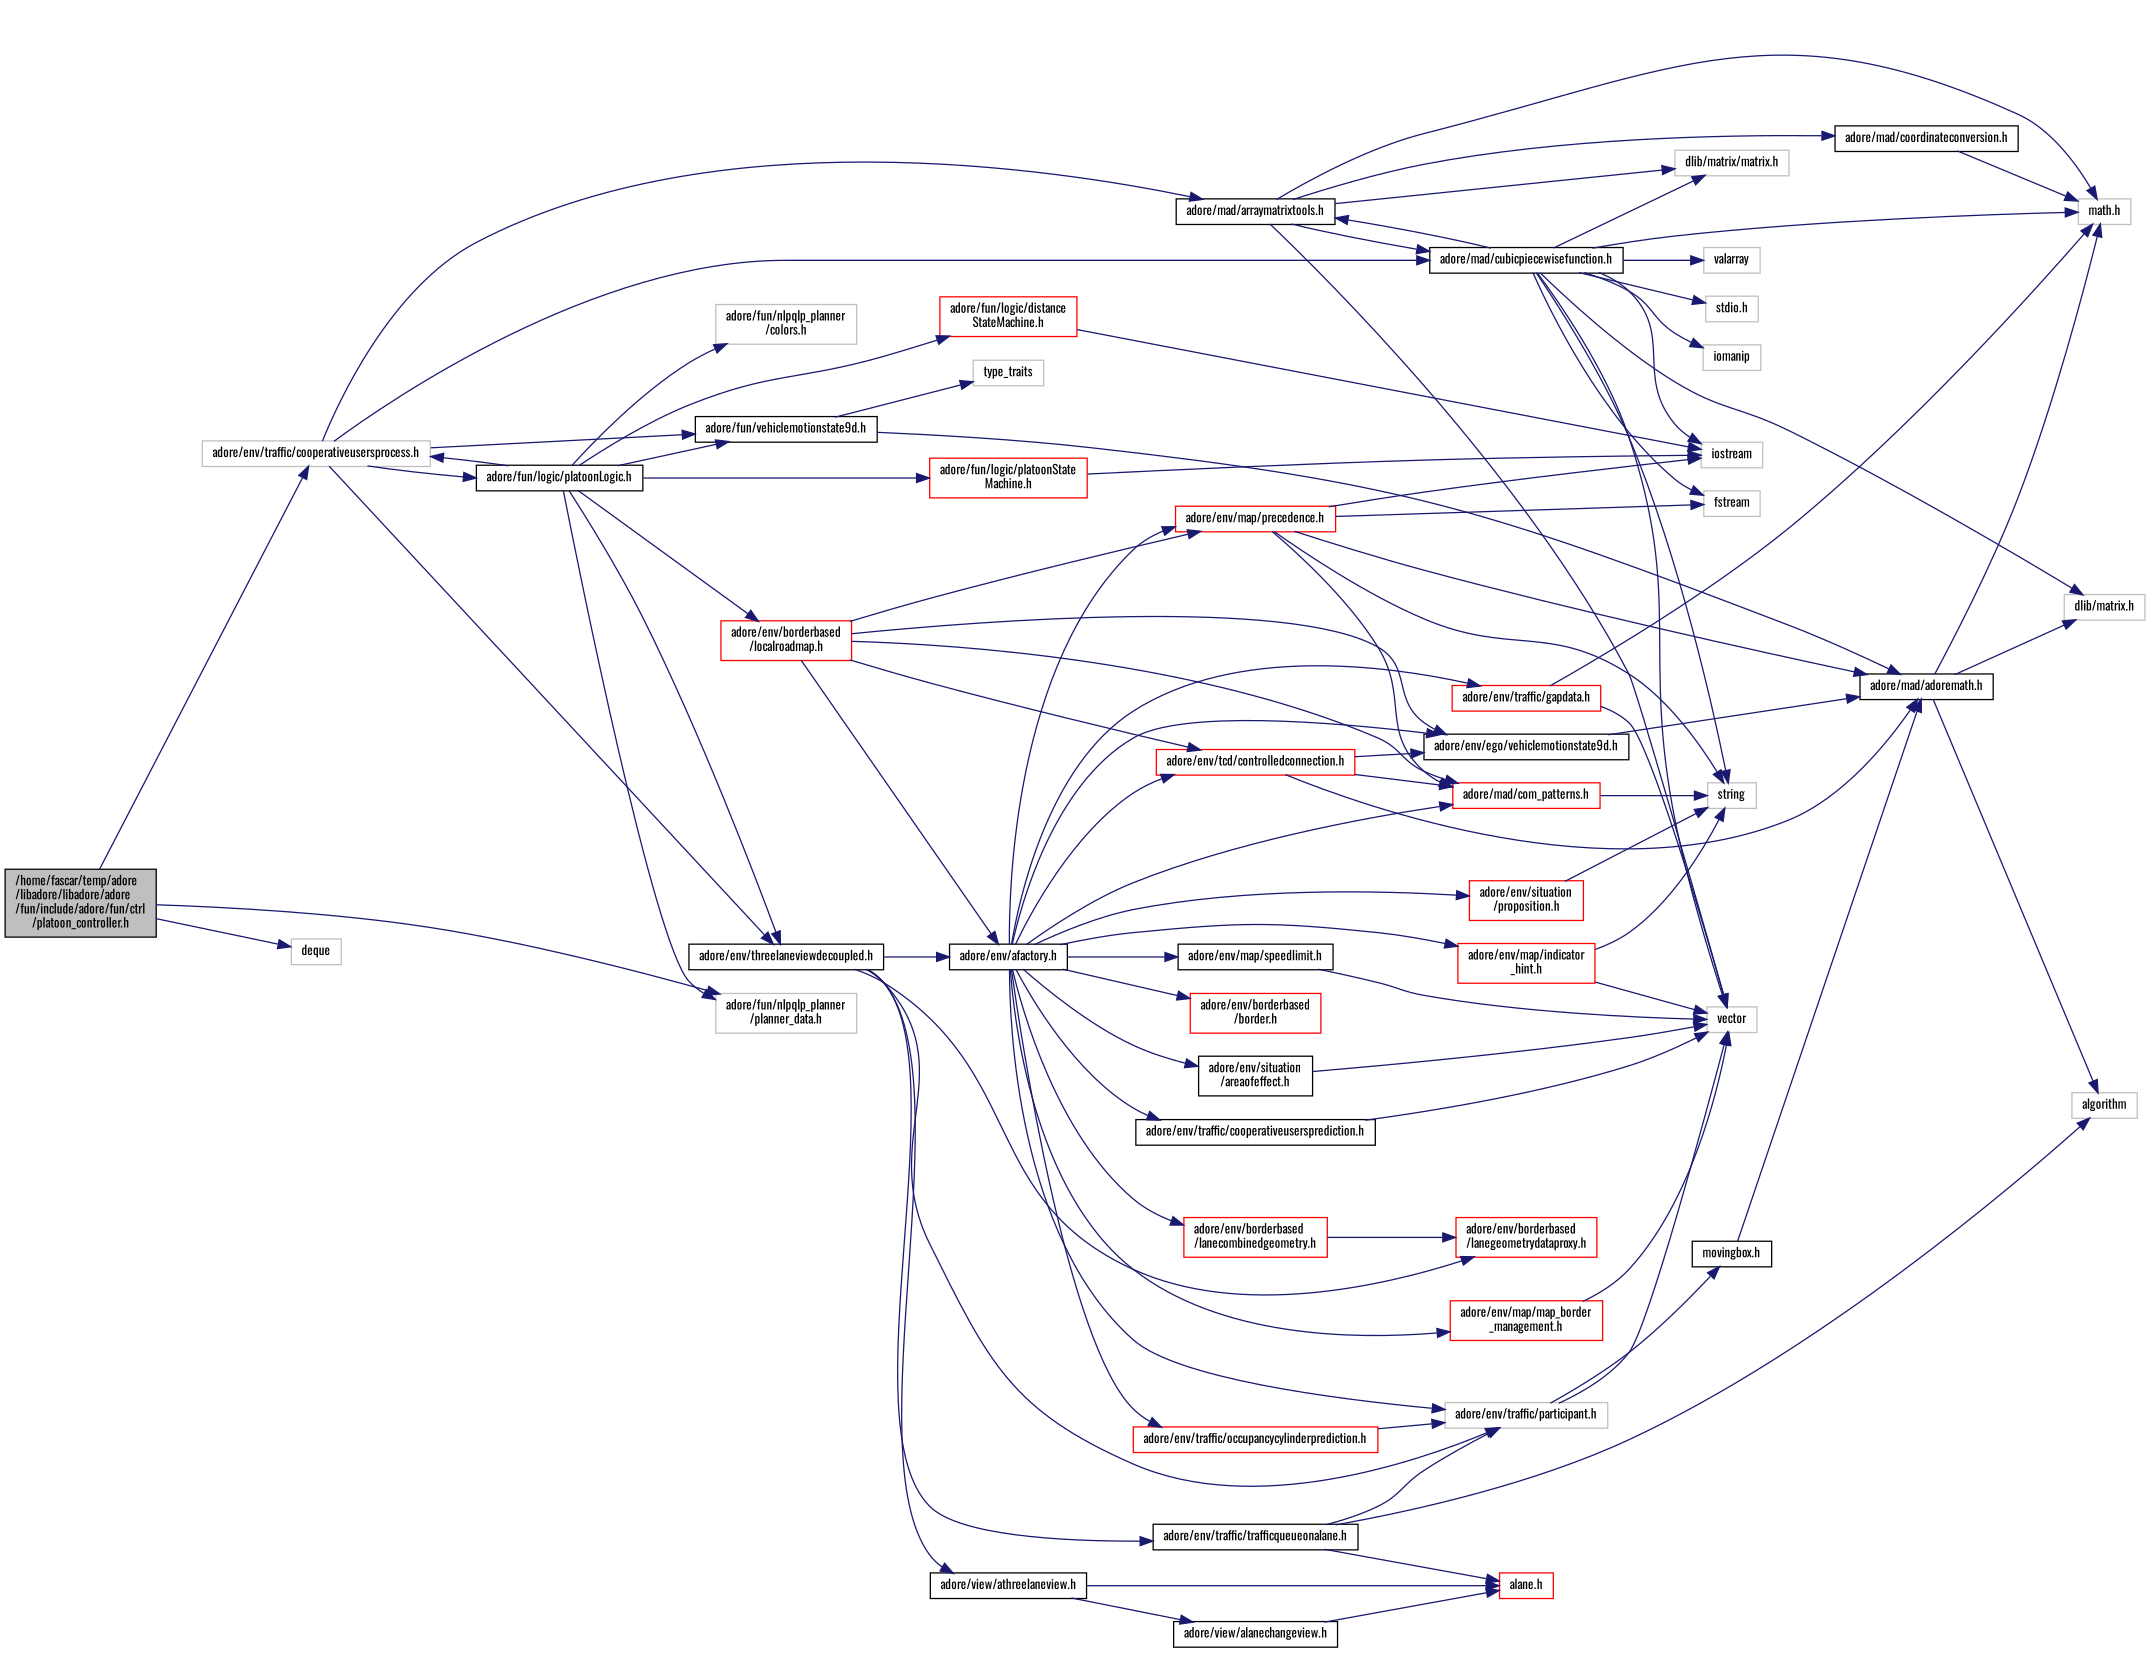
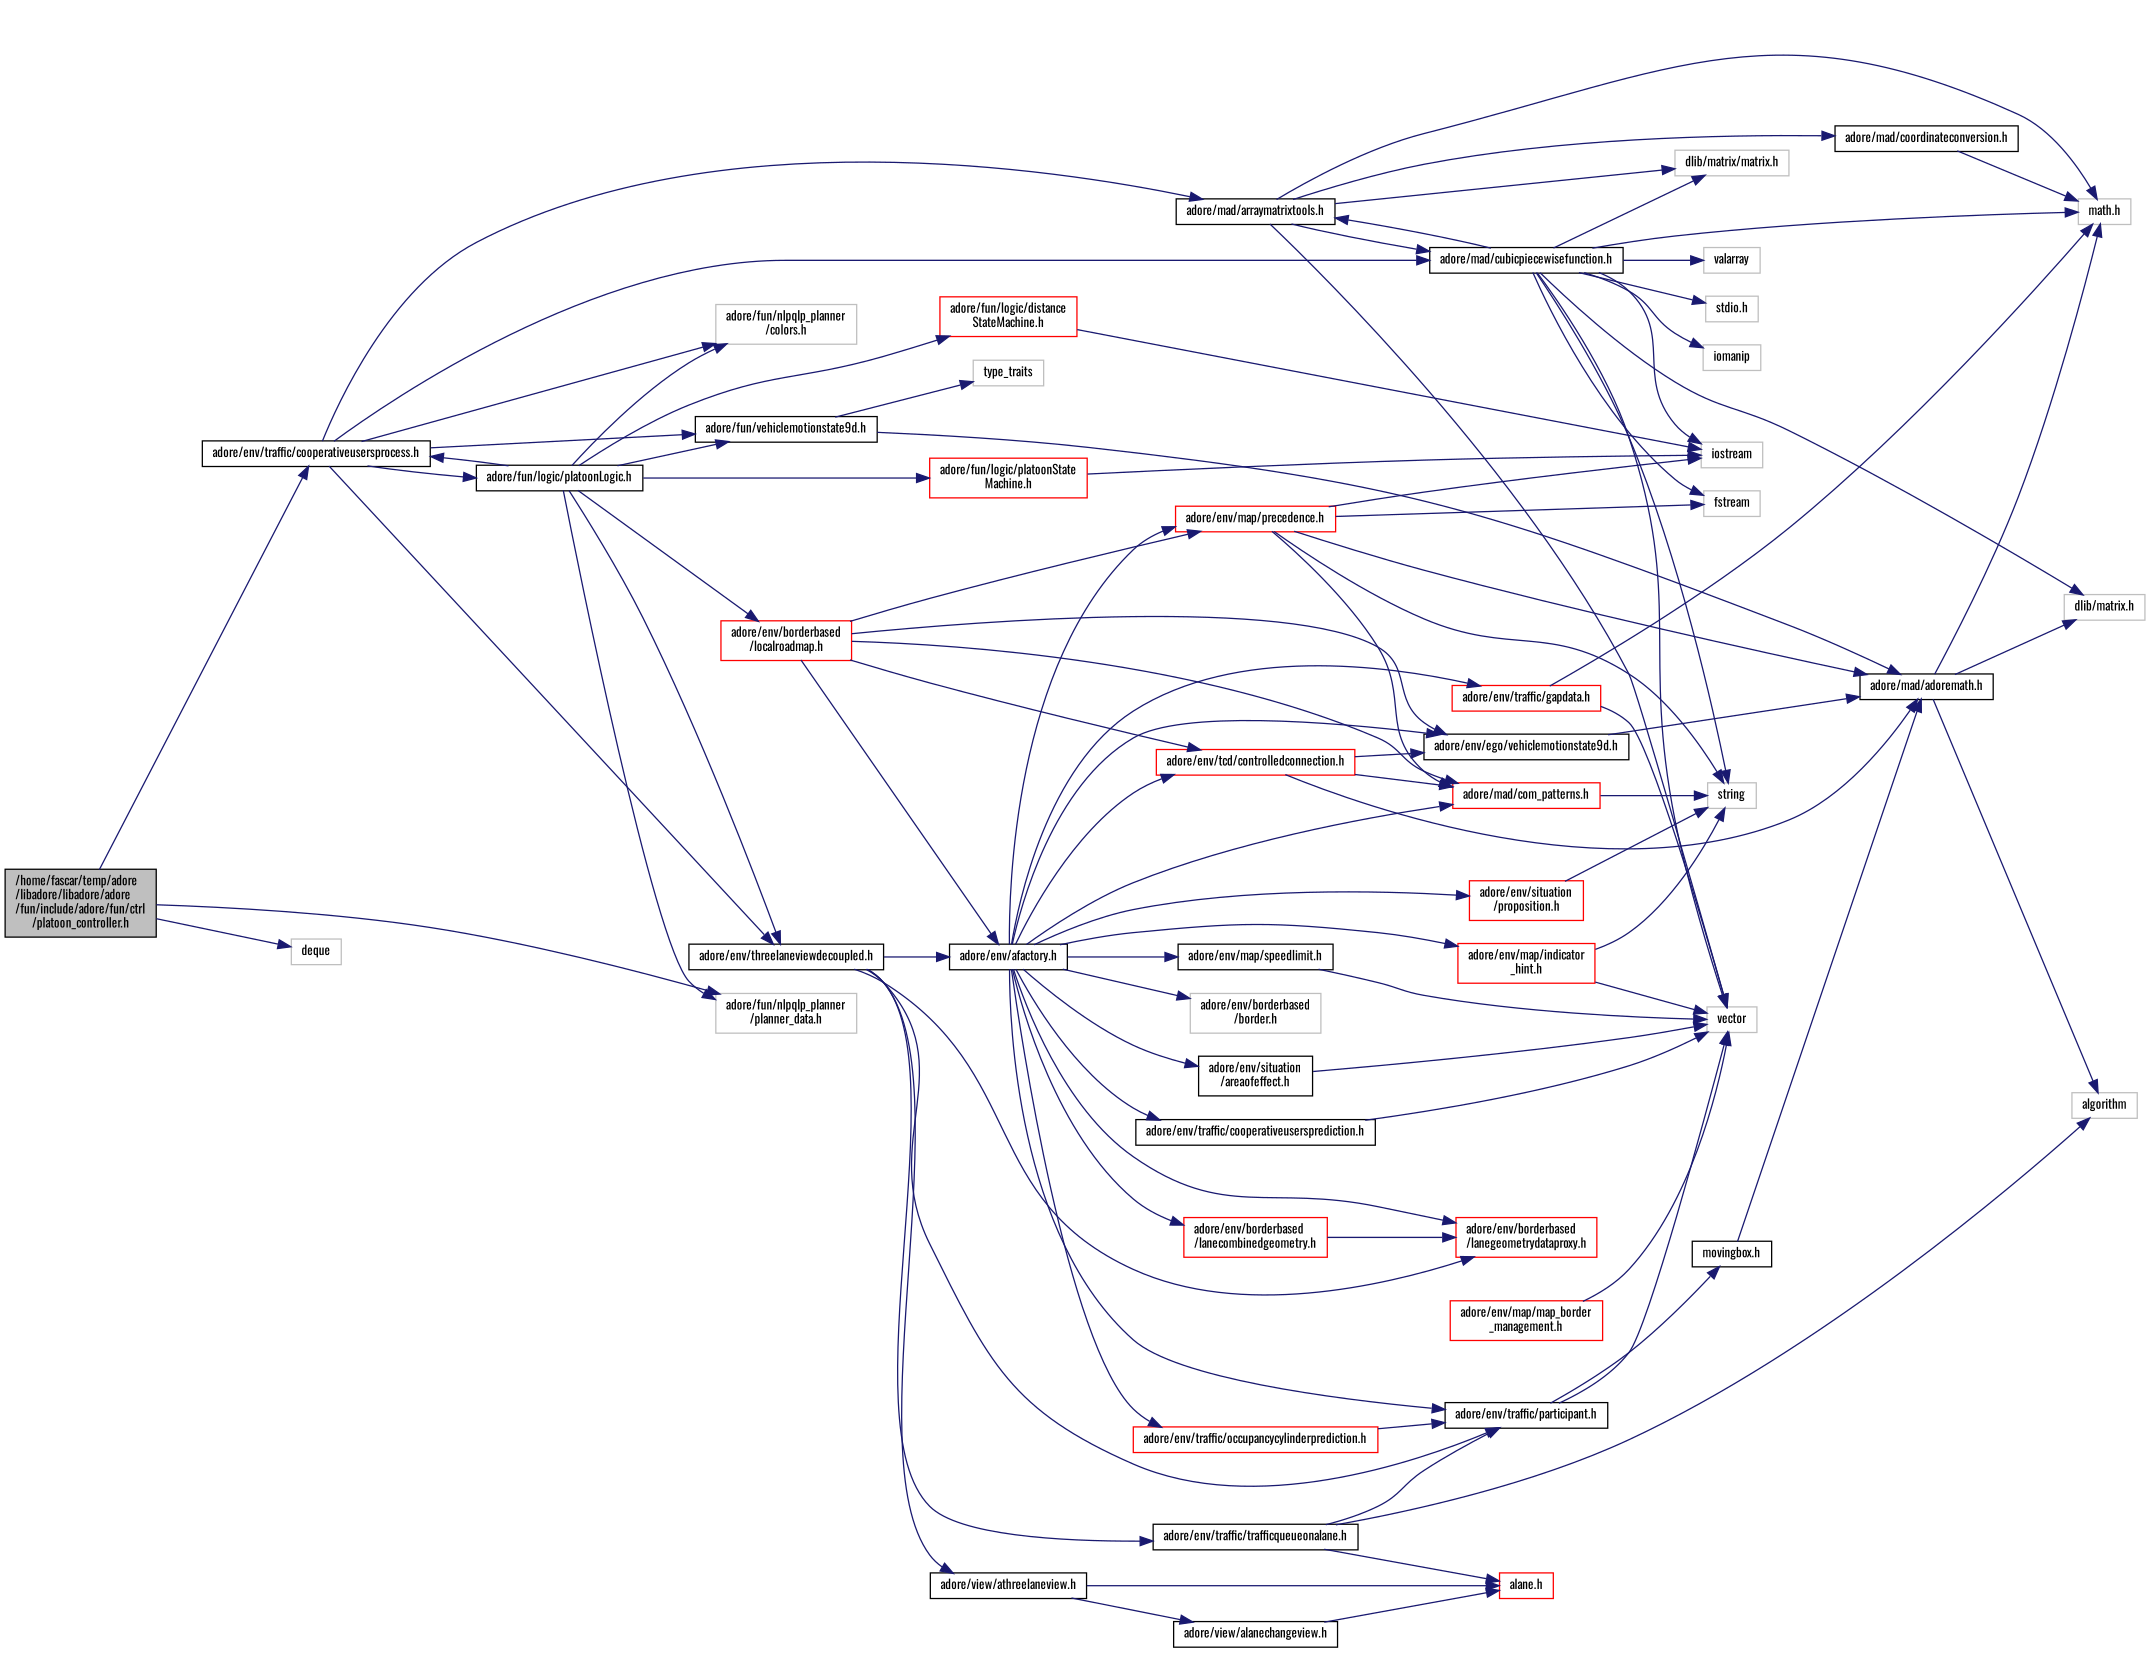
none -> (532, 394)
(316, 454) -> (316, 454)
(1256, 1013) -> (1256, 1013)
(1104, 1241) -> (1174, 1180)
(1526, 1415) -> (1526, 1415)
